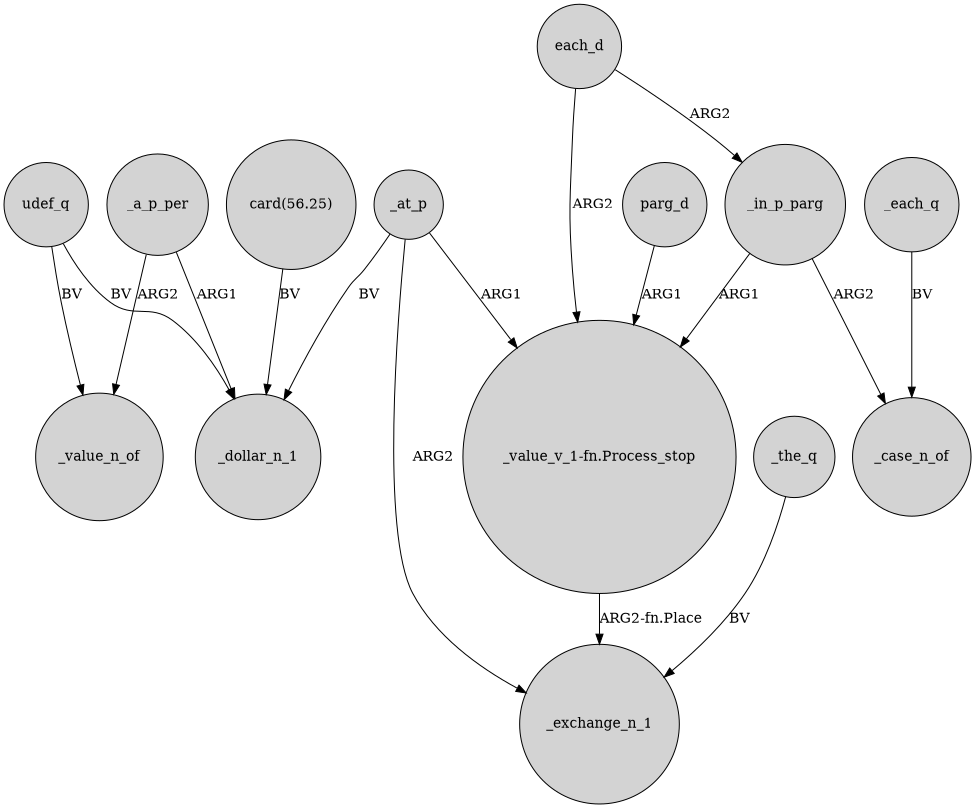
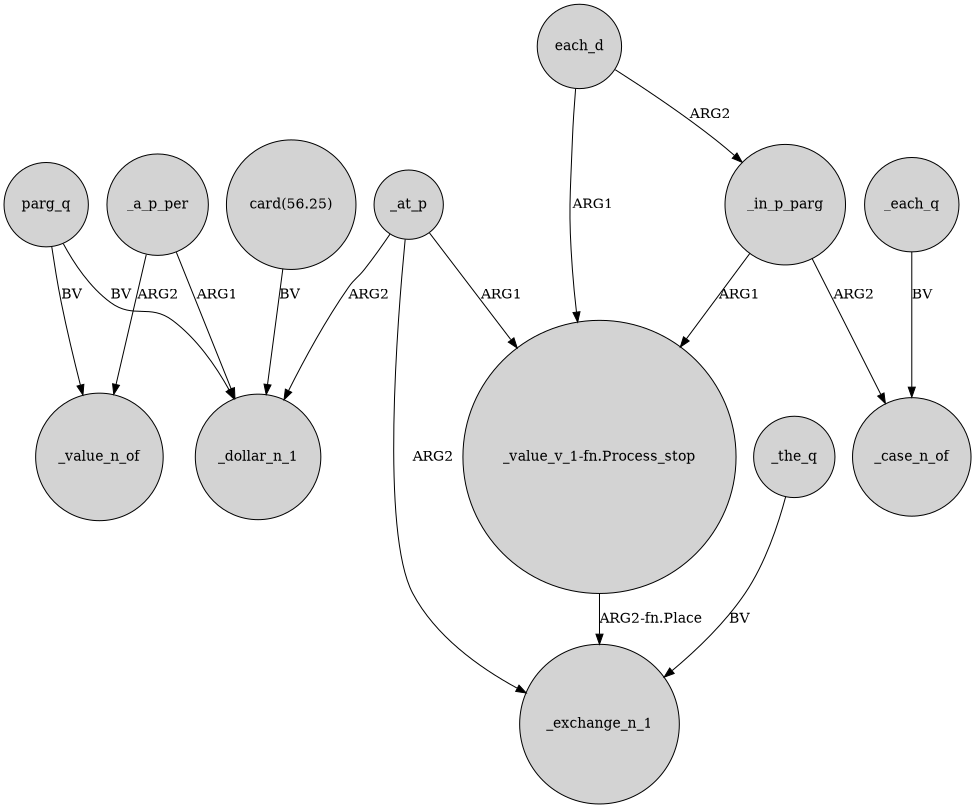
(46, 205) -> (46, 205)
(593, 205) -> (593, 205)
(665, 205) -> none
(369, 295) -> (369, 295)
